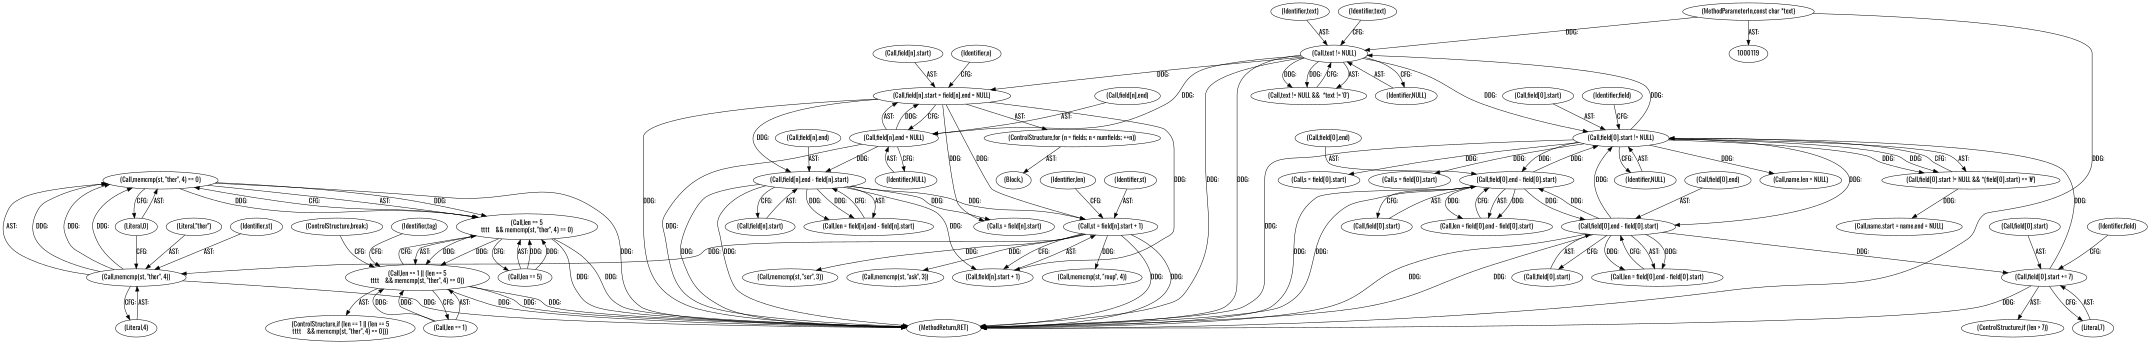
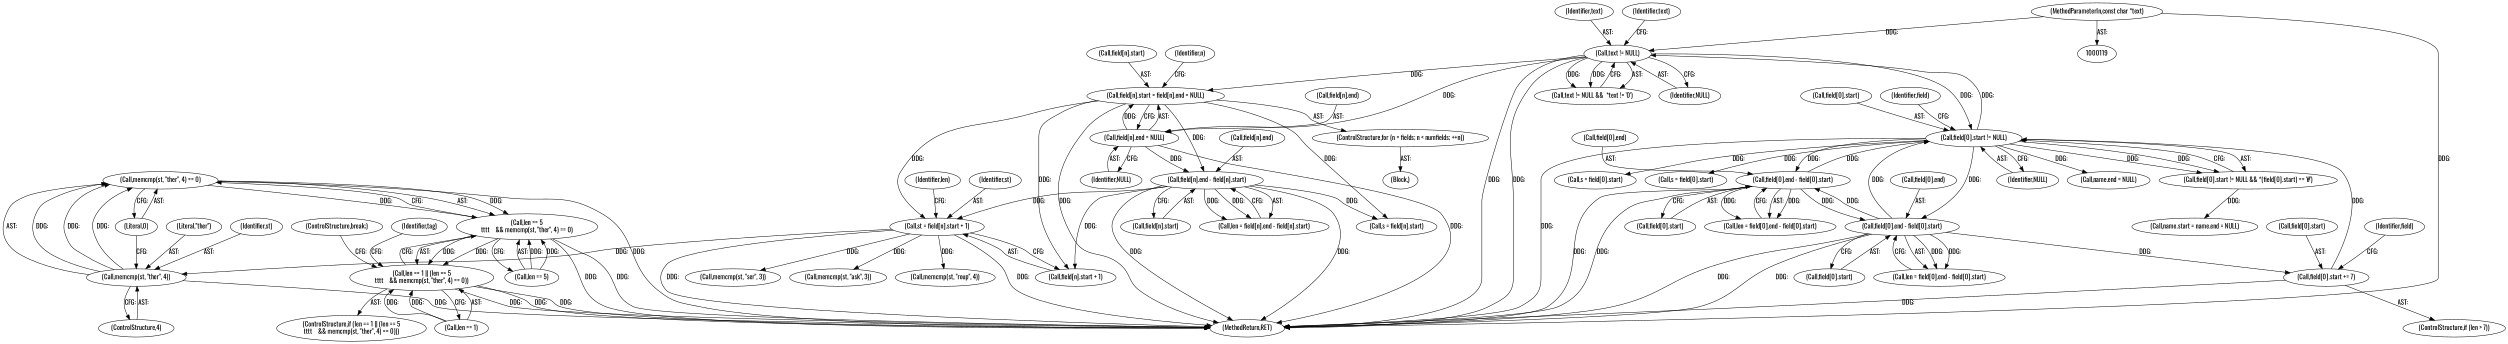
(1801, 180) -> (2109, 180)
(136, 328) -> (136, 328)
(2093, 328) -> none
